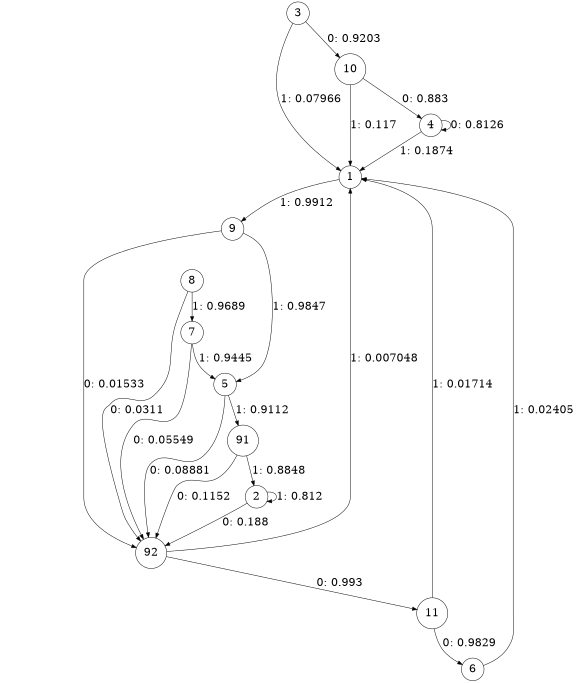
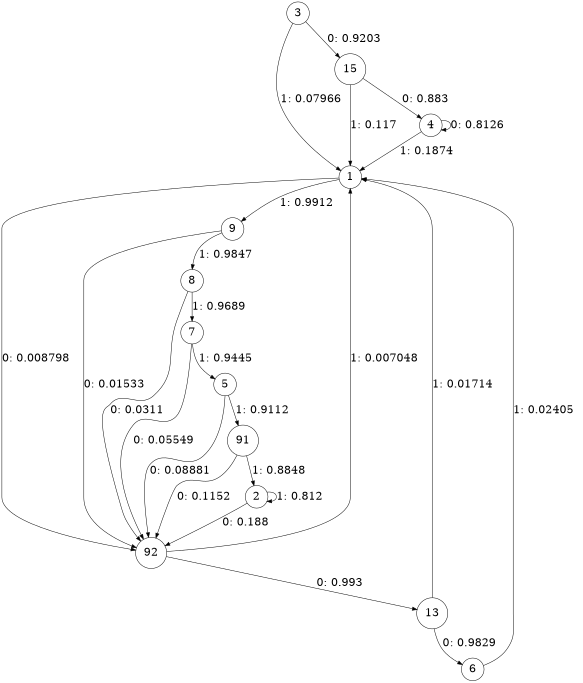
(350, 69) -> (350, 69)
none -> (2, 262)
(272, 308) -> (203, 244)
(432, 613) -> (432, 613)
